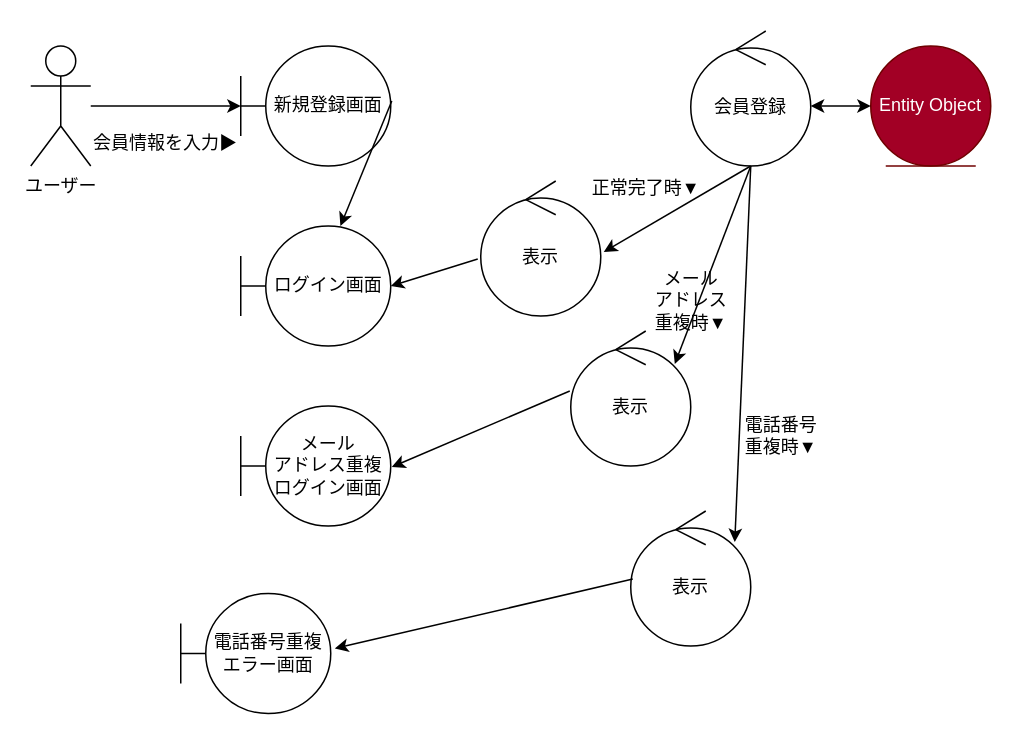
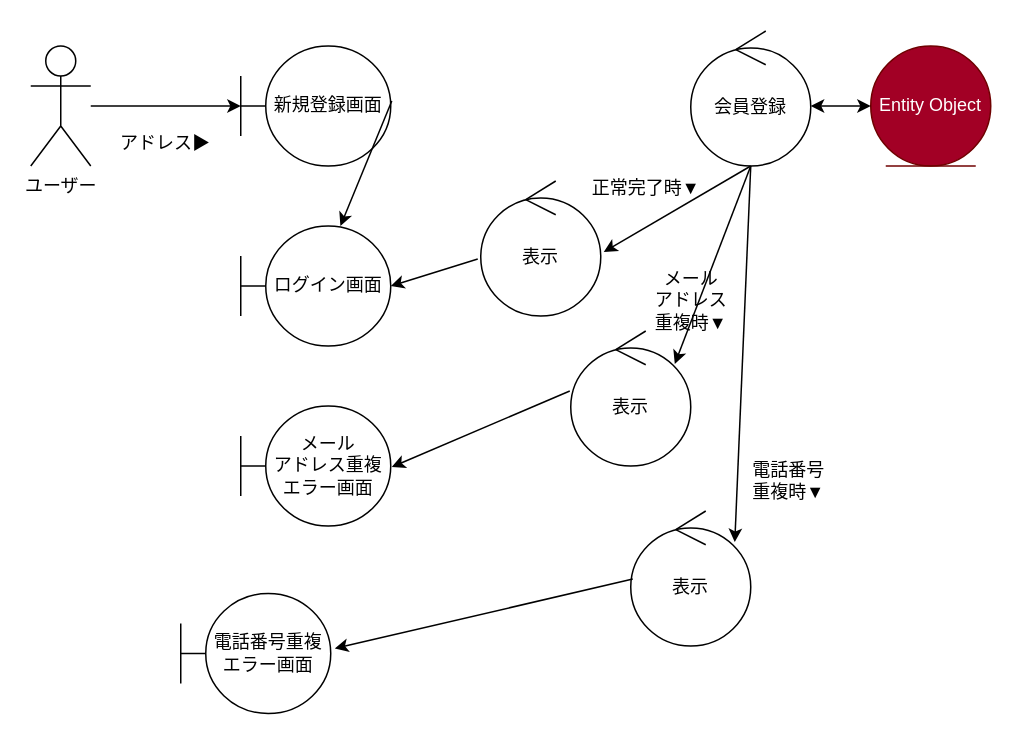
(166, 143) -> (166, 143)
(781, 436) -> (788, 481)
(329, 466) -> (329, 466)
